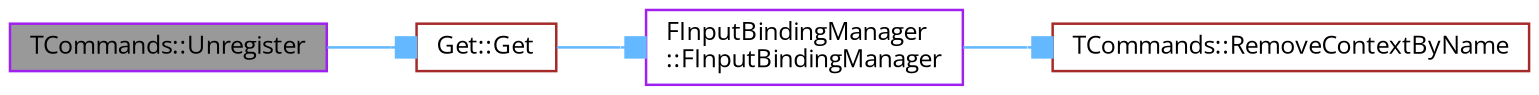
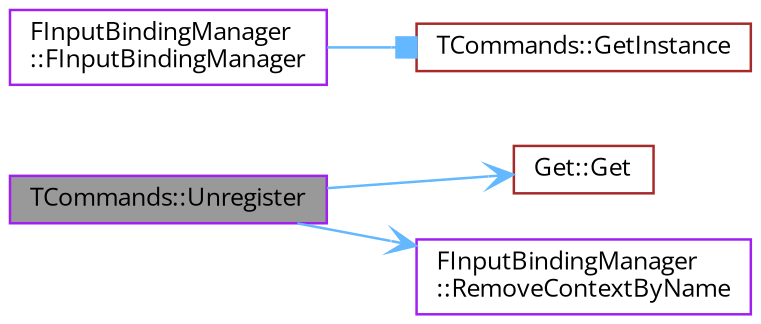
(359, 47) -> (408, 182)
(588, 47) -> none
(1291, 47) -> (584, 47)
none -> (584, 277)
